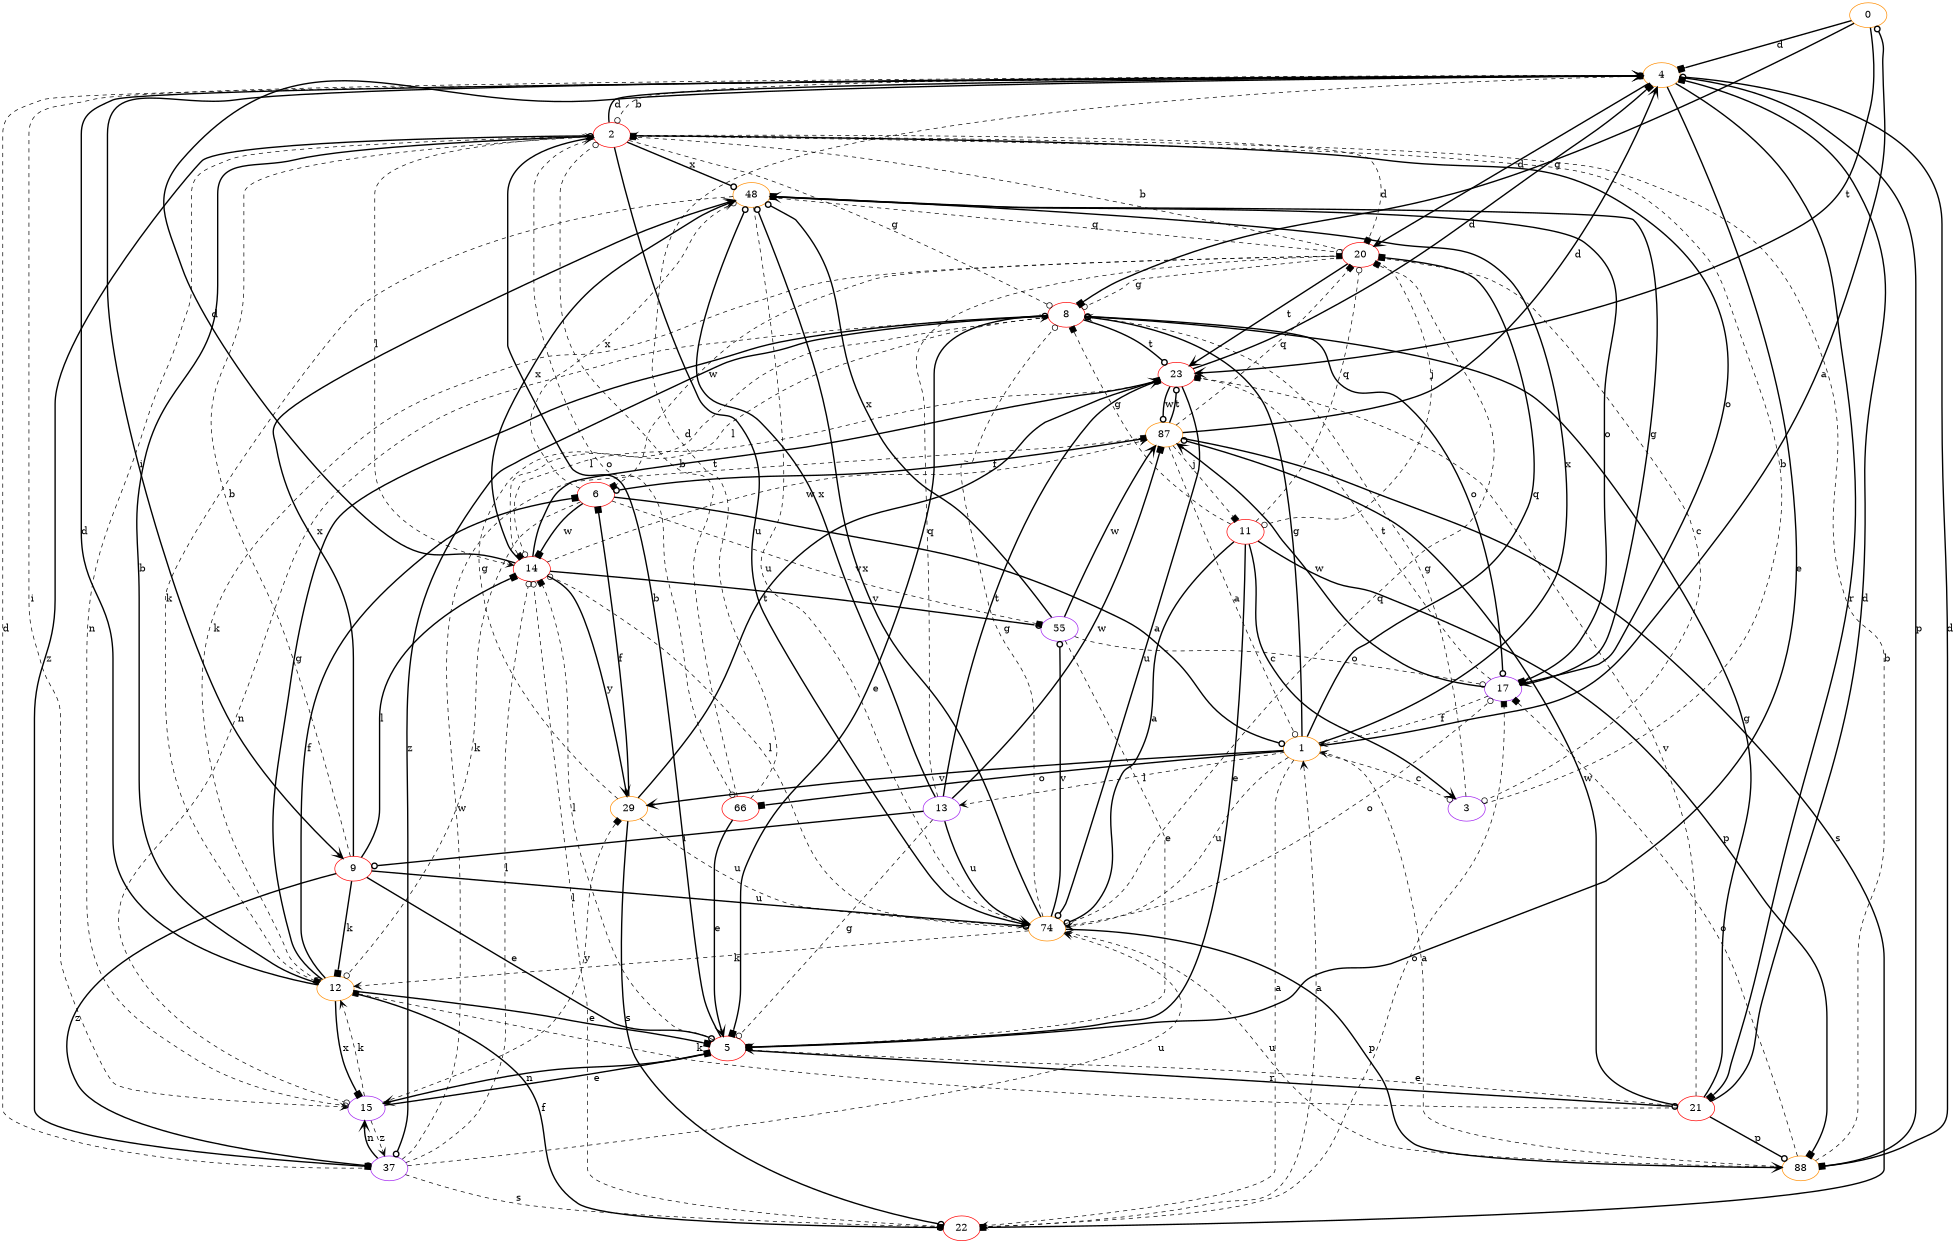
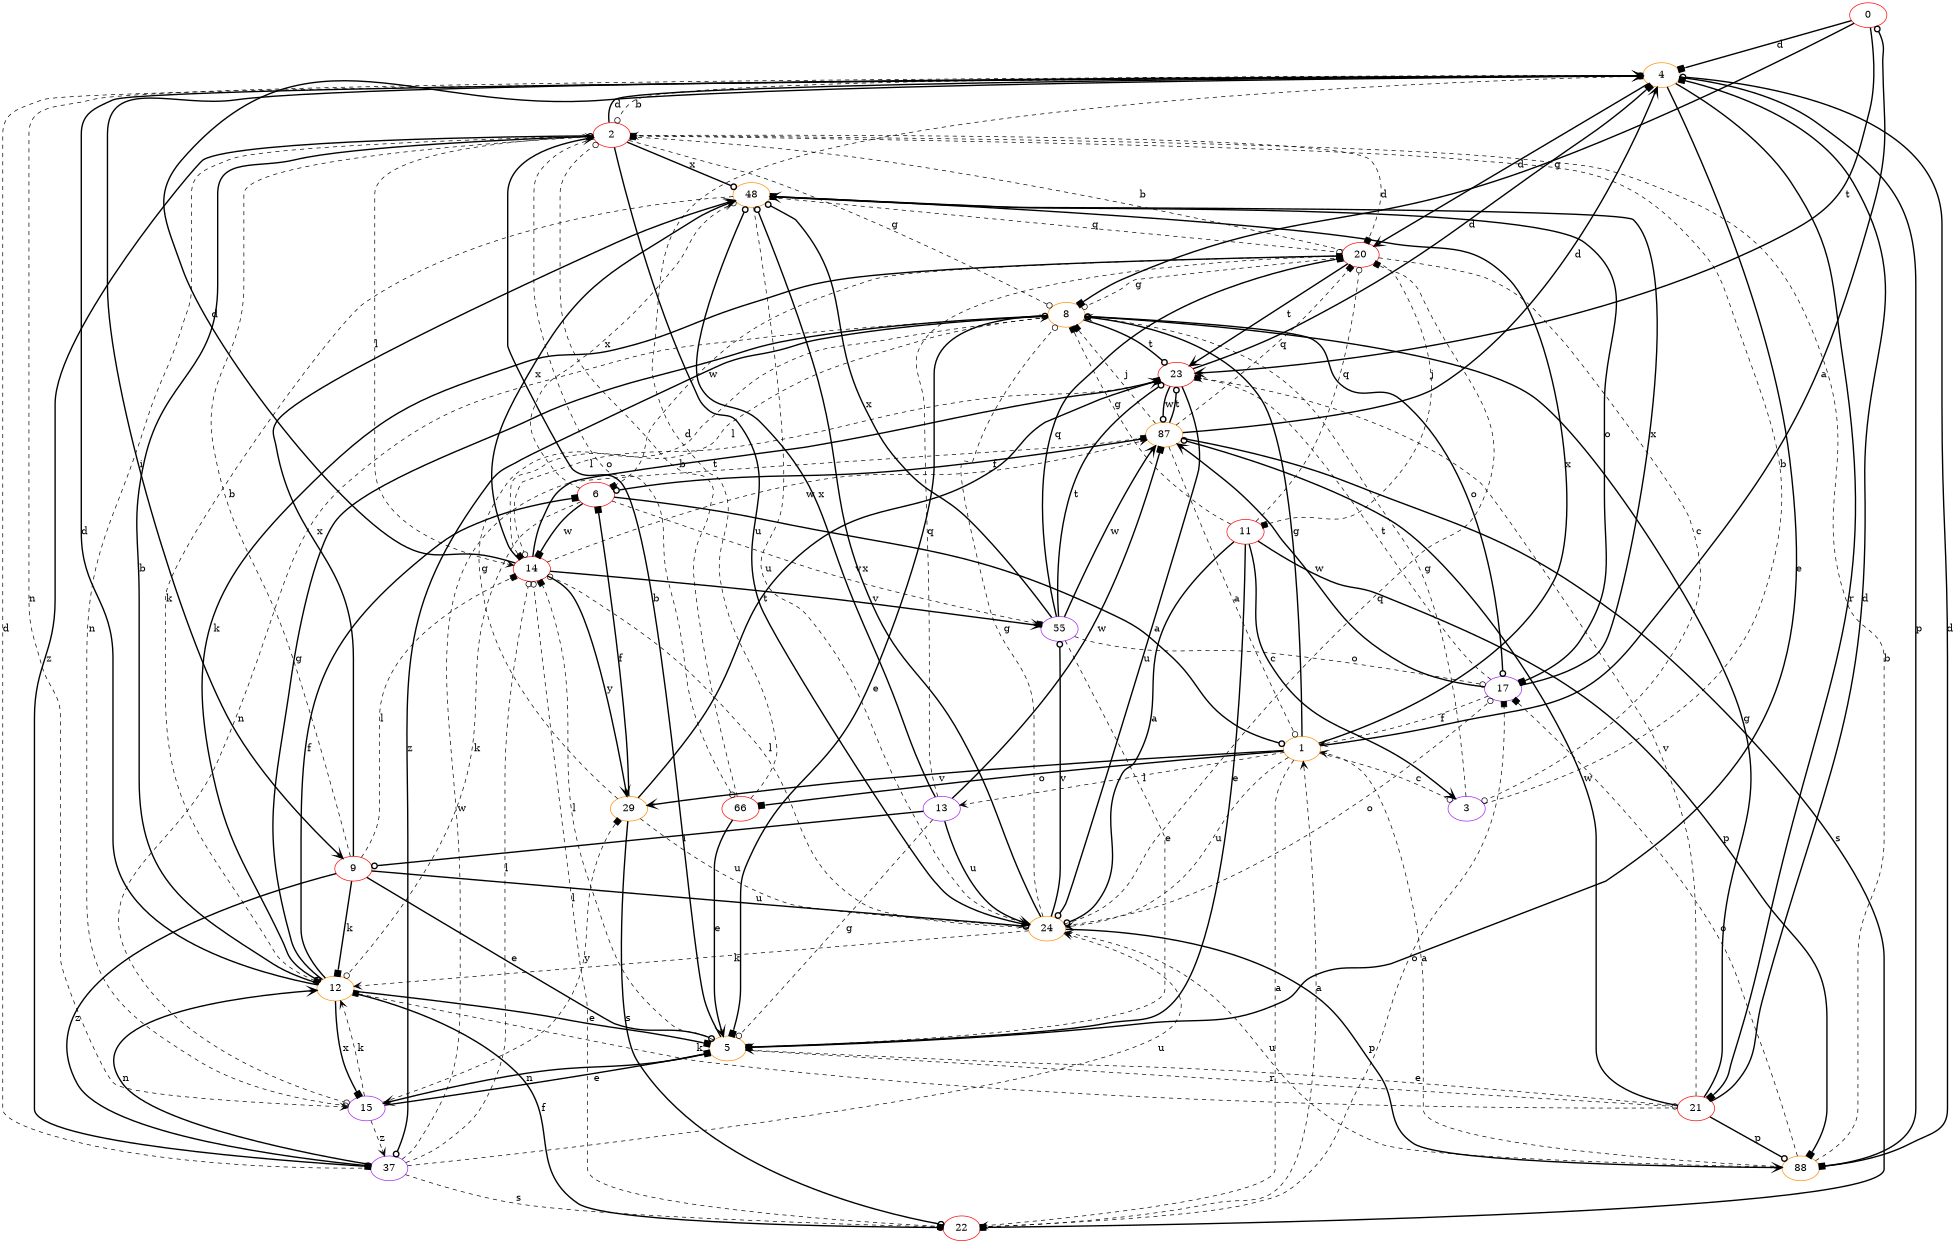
(1868, 15) -> (1868, 15)
(1433, 164) -> none
(1066, 315) -> (1066, 315)
(496, 372) -> (496, 372)
(1654, 435) -> (1654, 435)
(1421, 436) -> (1421, 436)
(1203, 481) -> (1117, 377)
(1529, 505) -> (1097, 368)
(1365, 520) -> (1365, 520)
(1003, 575) -> (1073, 486)
(793, 594) -> (793, 594)
(32, 599) -> (32, 599)
(384, 690) -> (384, 690)
(1047, 929) -> (1047, 929)
(727, 1048) -> (727, 1048)
(1209, 1078) -> (1209, 1078)
(368, 1145) -> (140, 1099)
